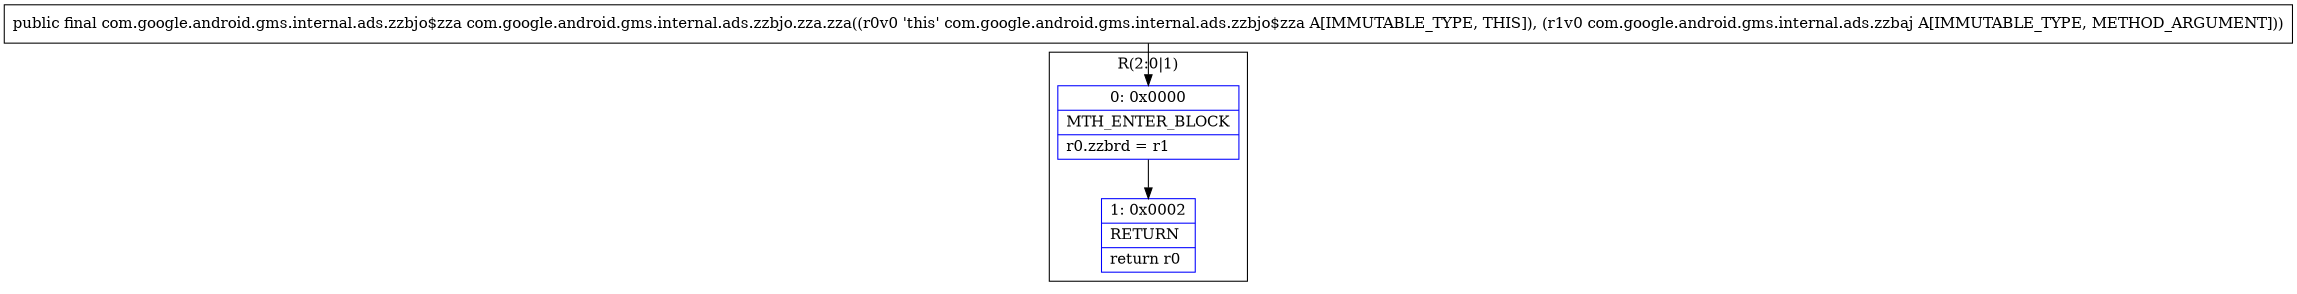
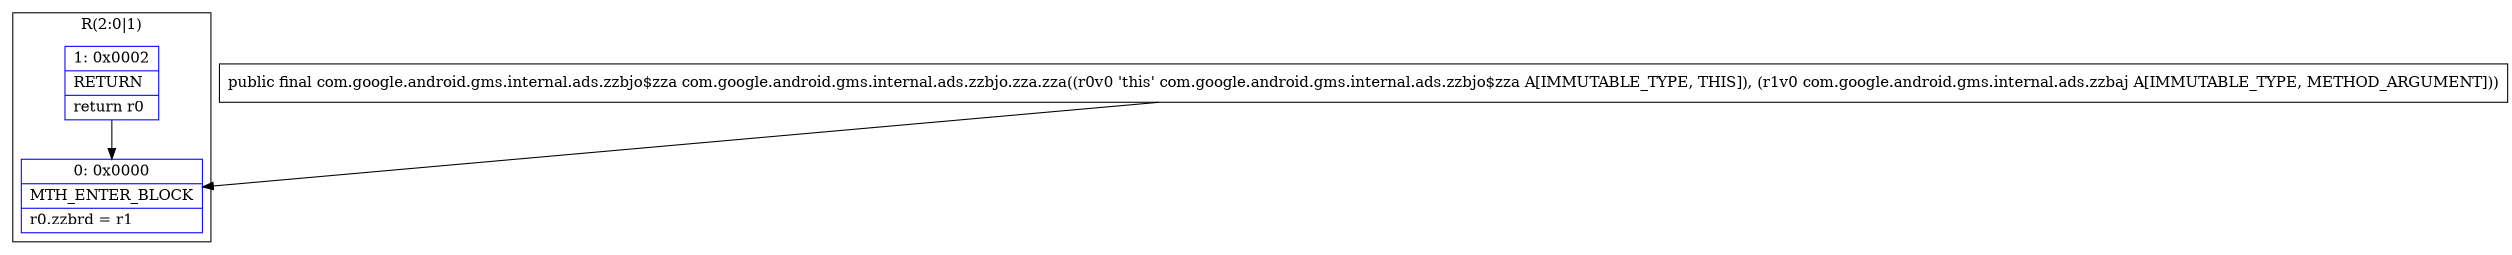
(1148, 174) -> (112, 134)
